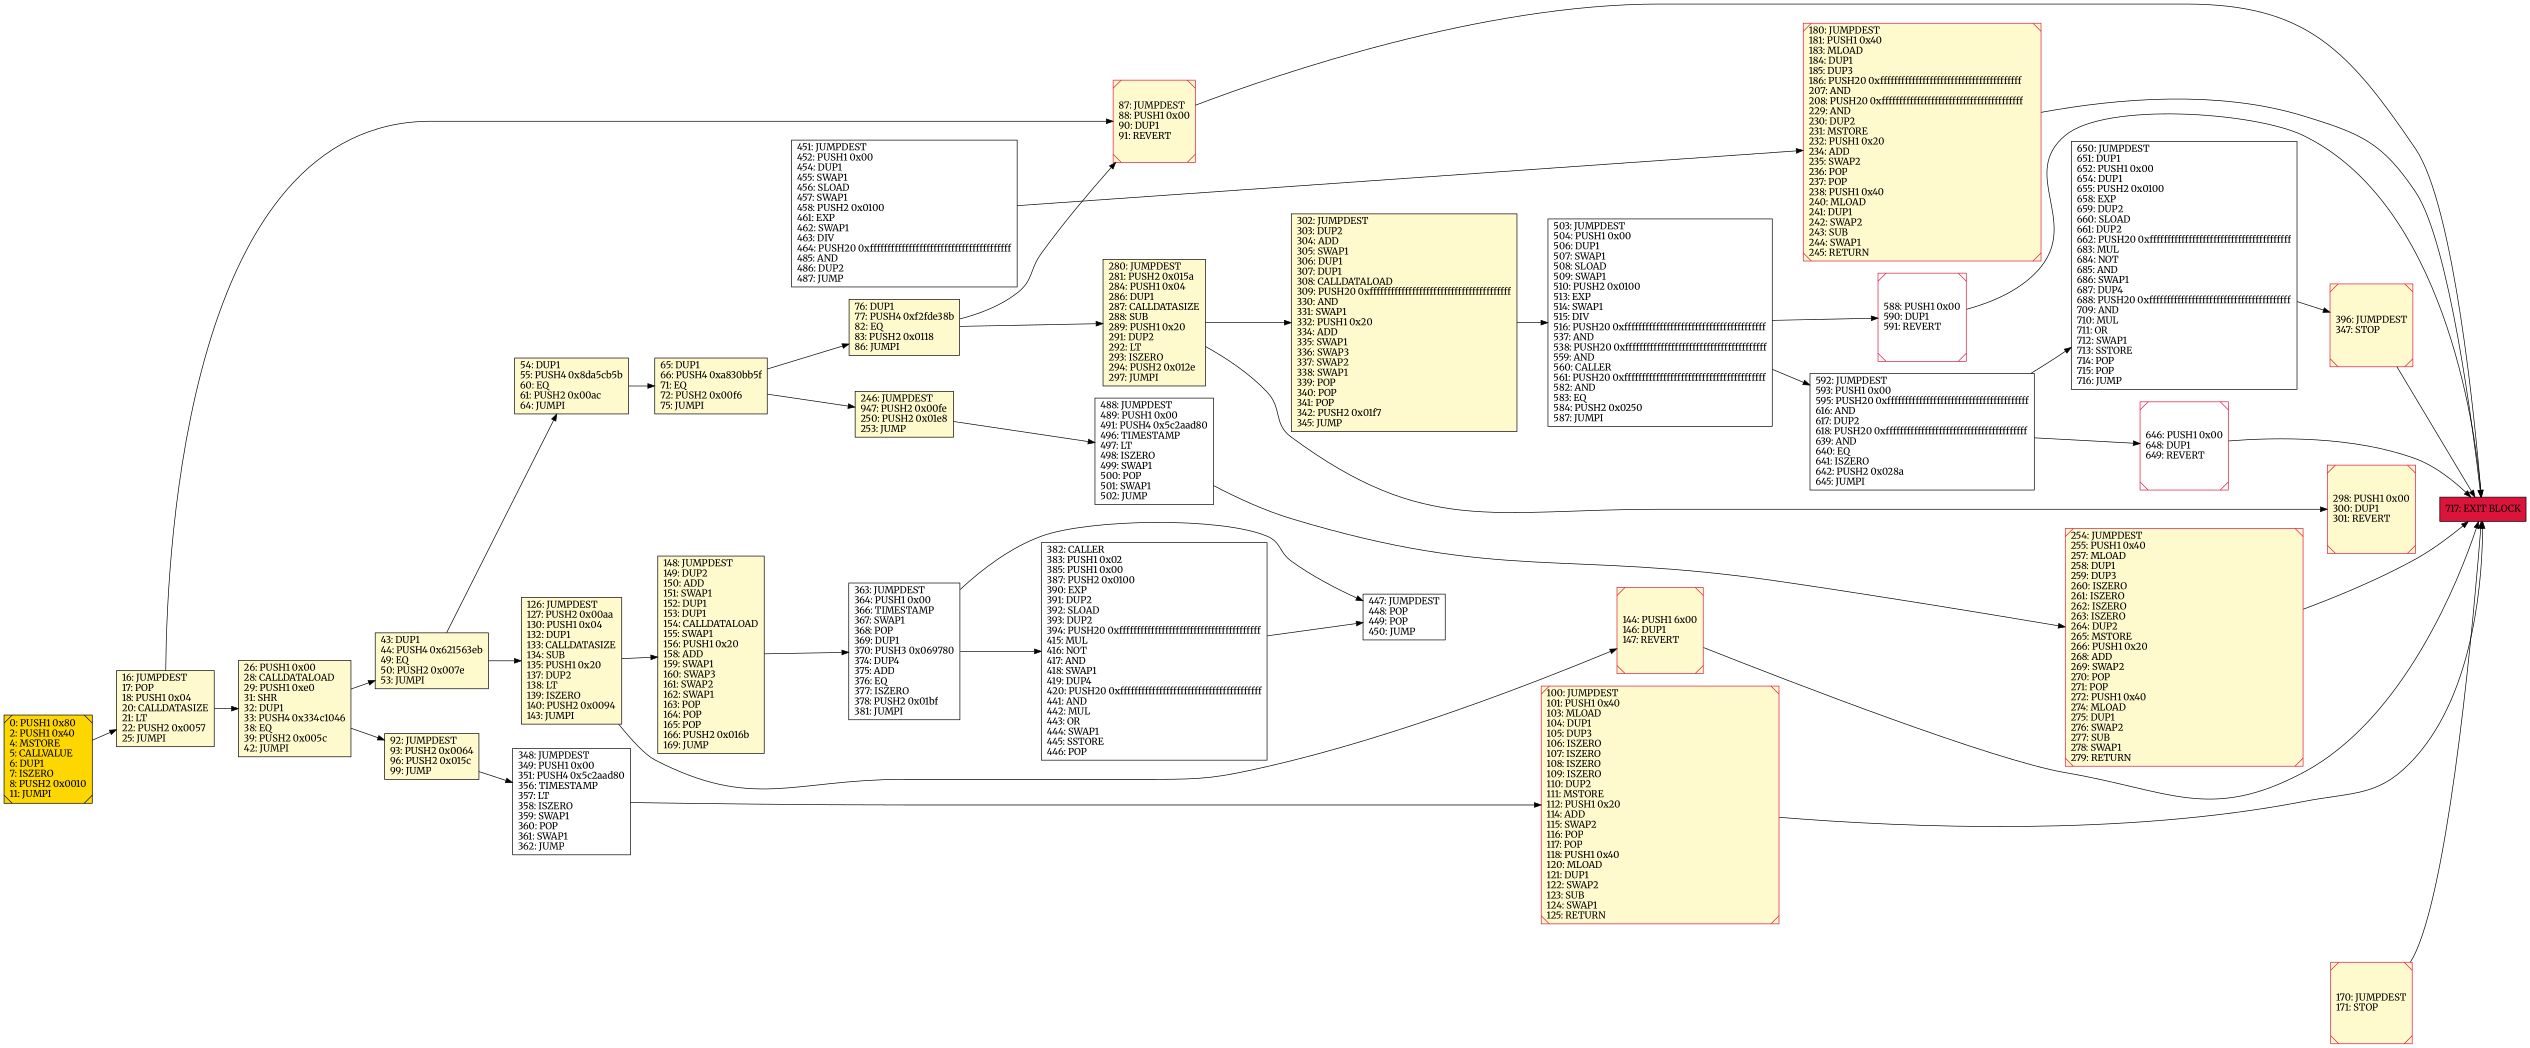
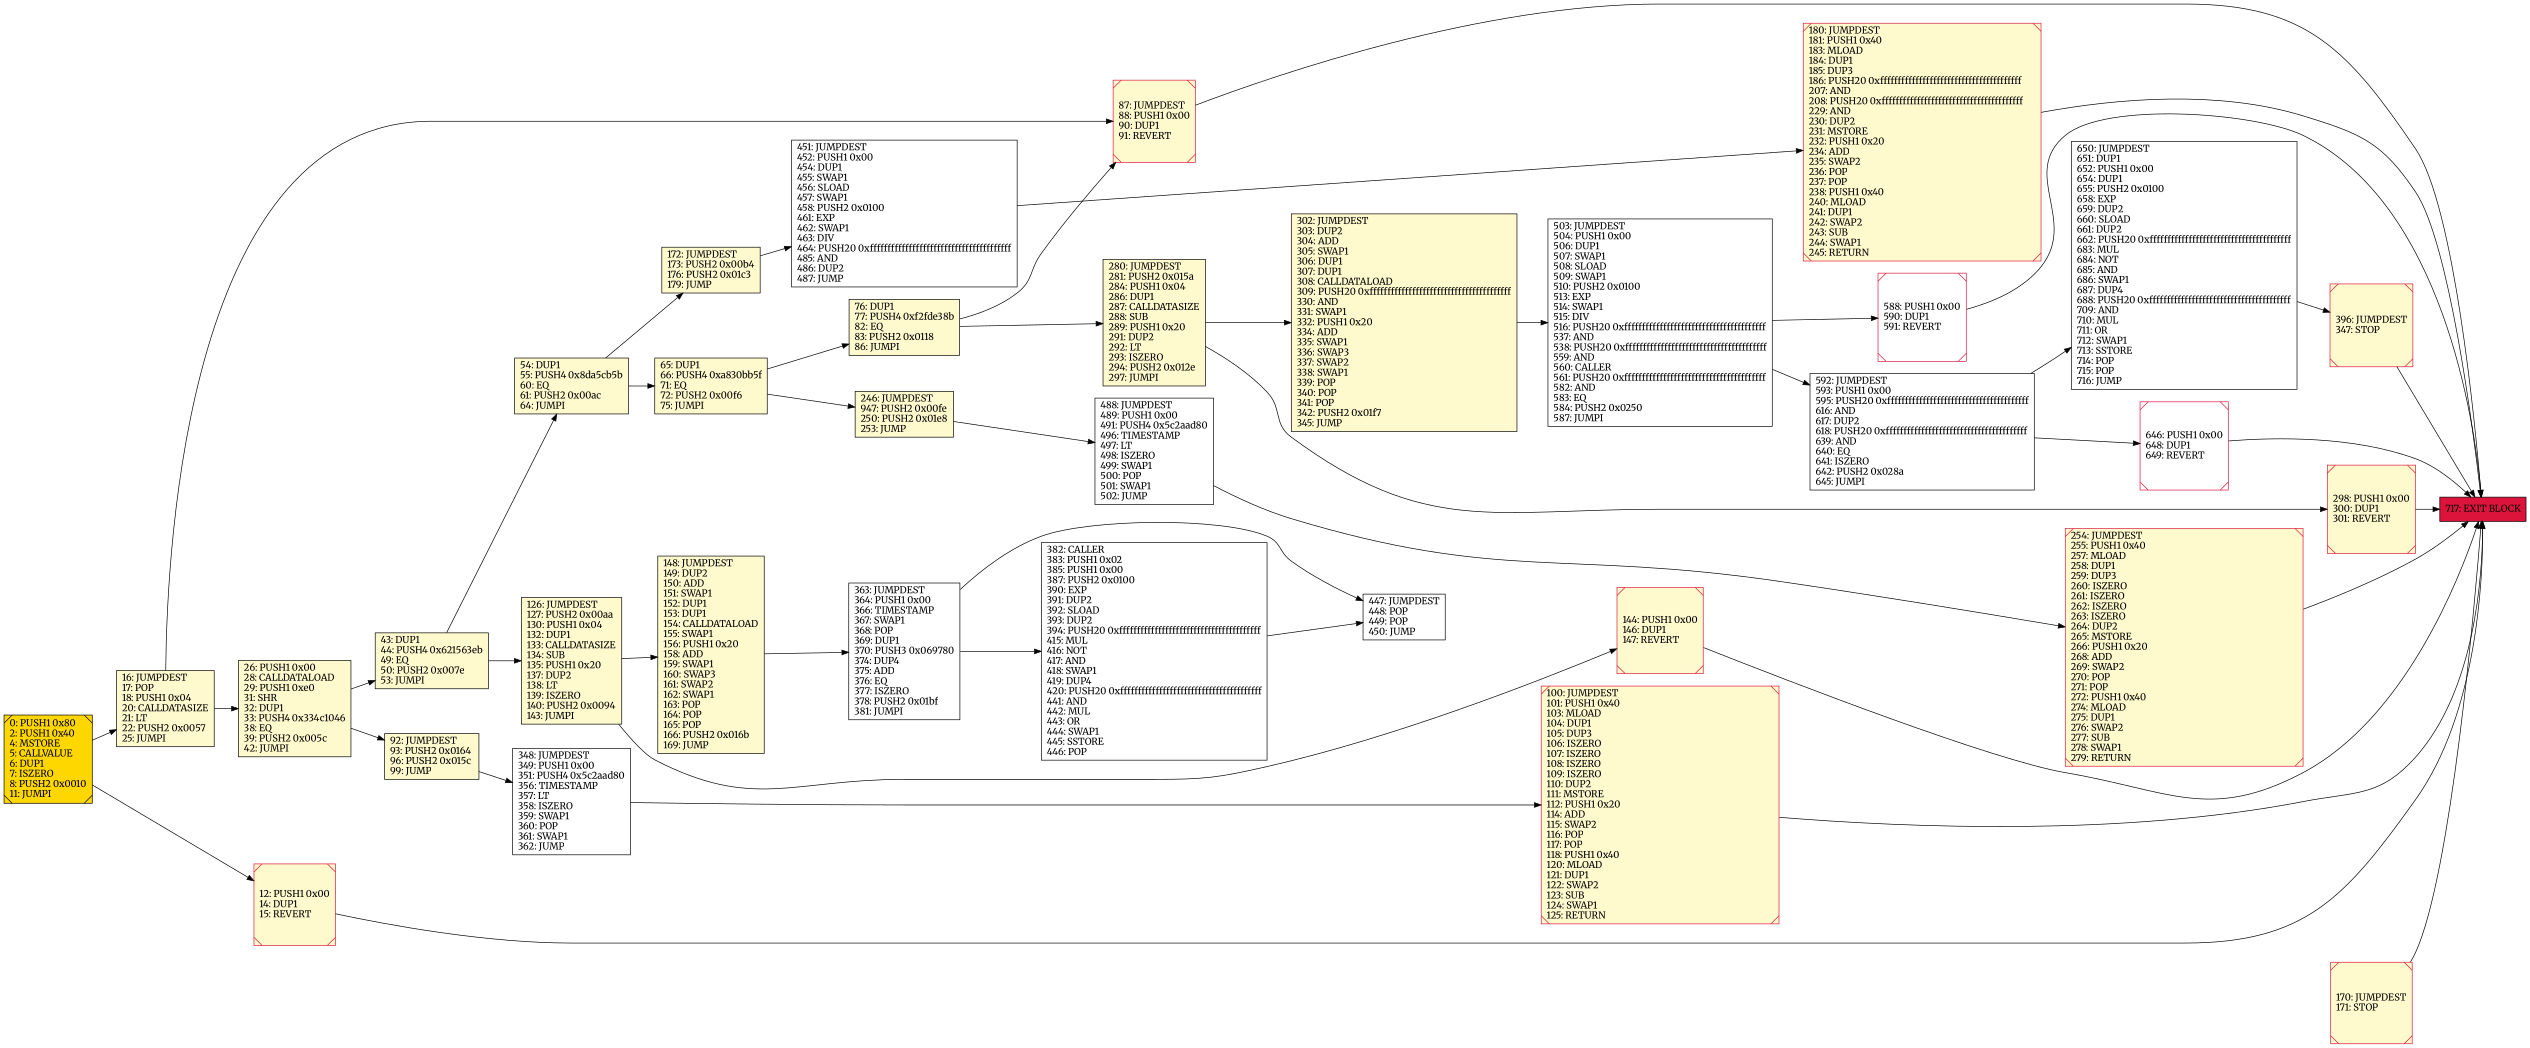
none -> (711, 270)
none -> (2424, 509)
(1660, 630) -> (1660, 630)
(432, 756) -> (432, 756)
none -> (295, 905)
